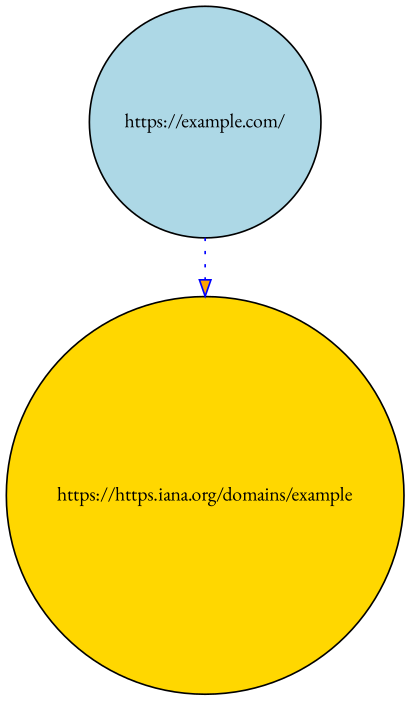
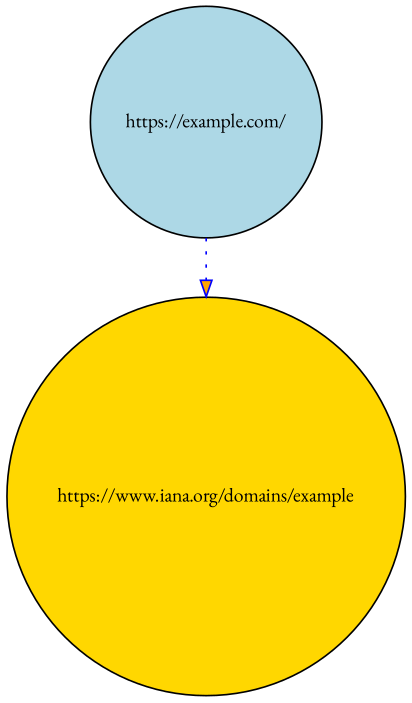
(205, 495) -> (206, 496)
